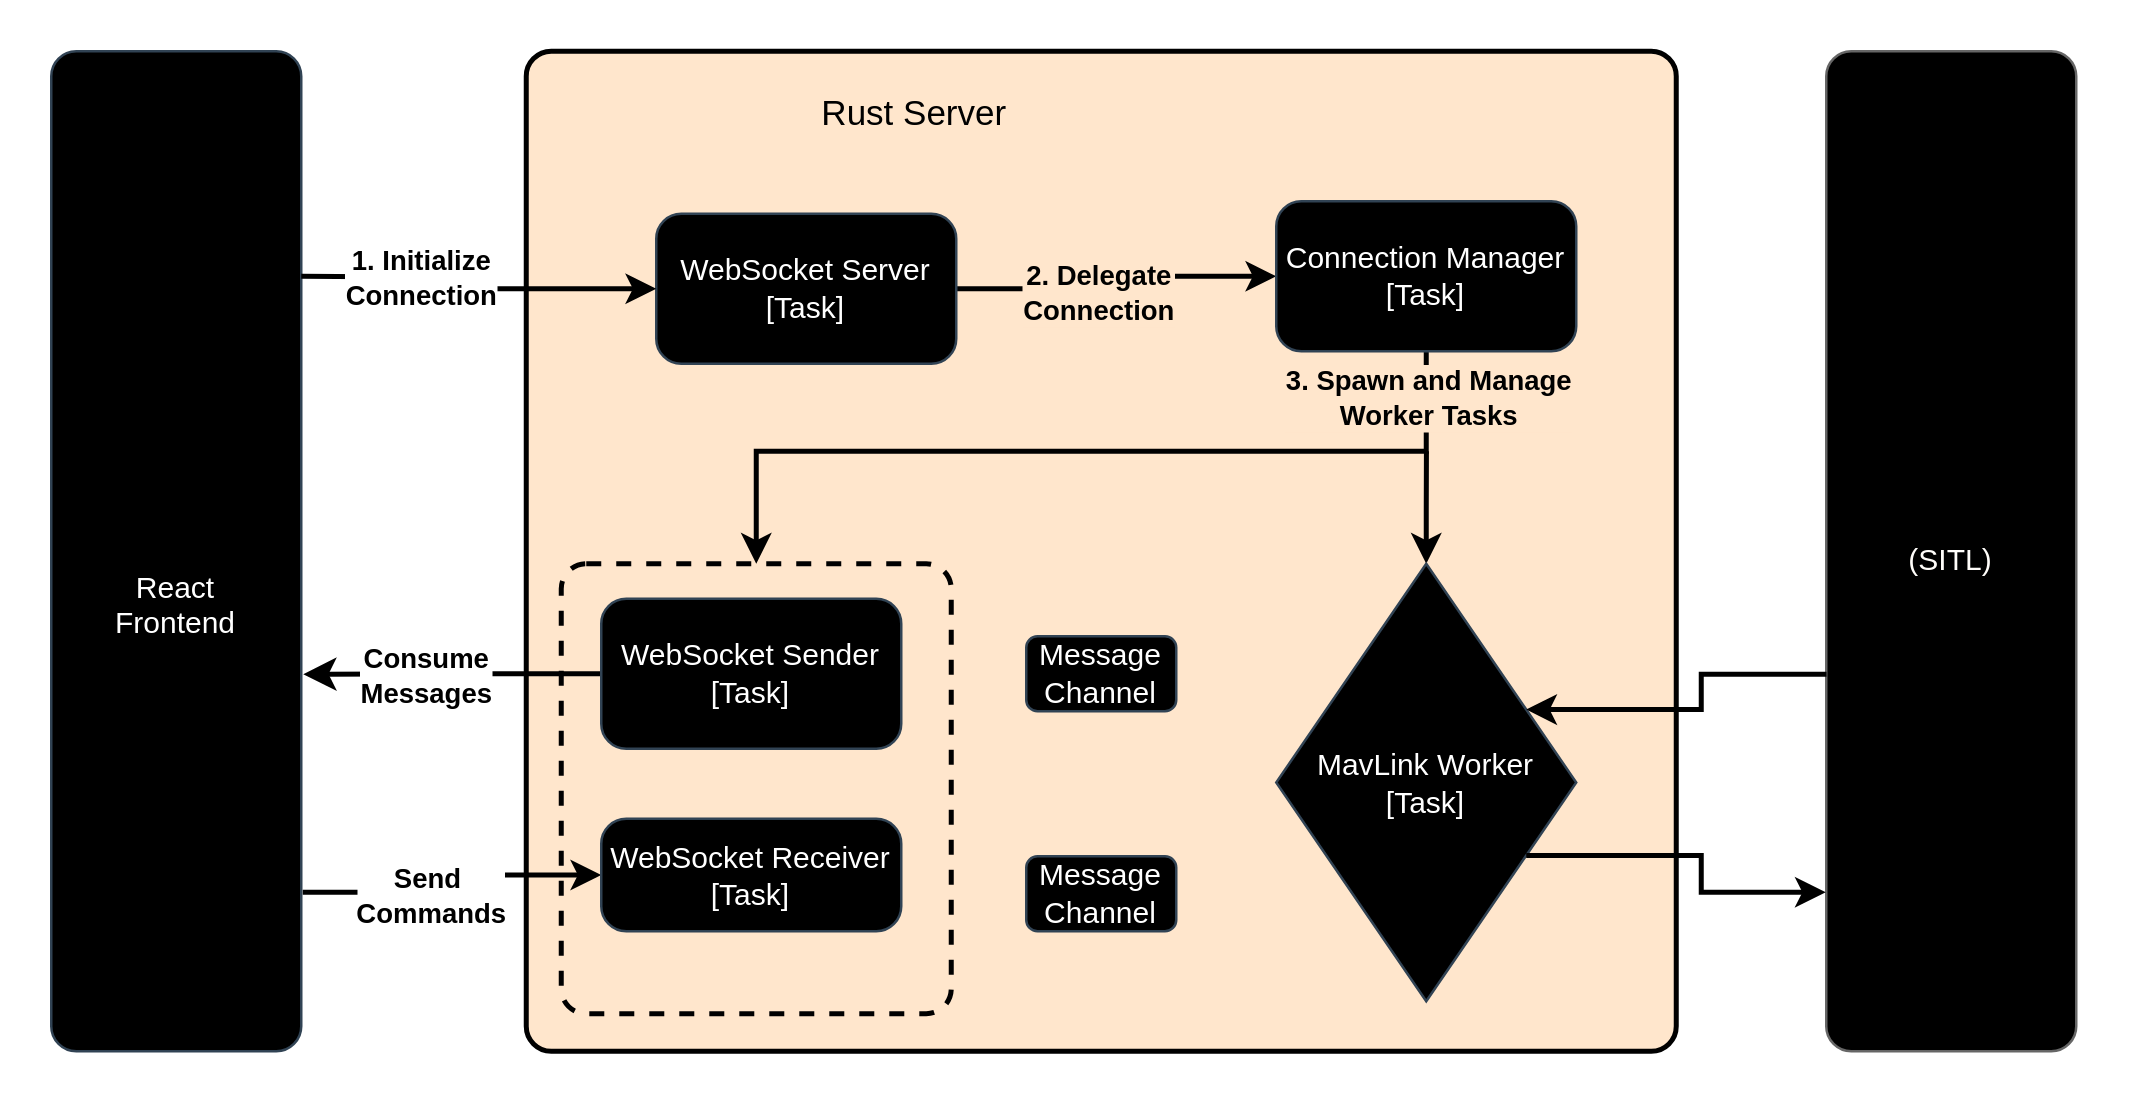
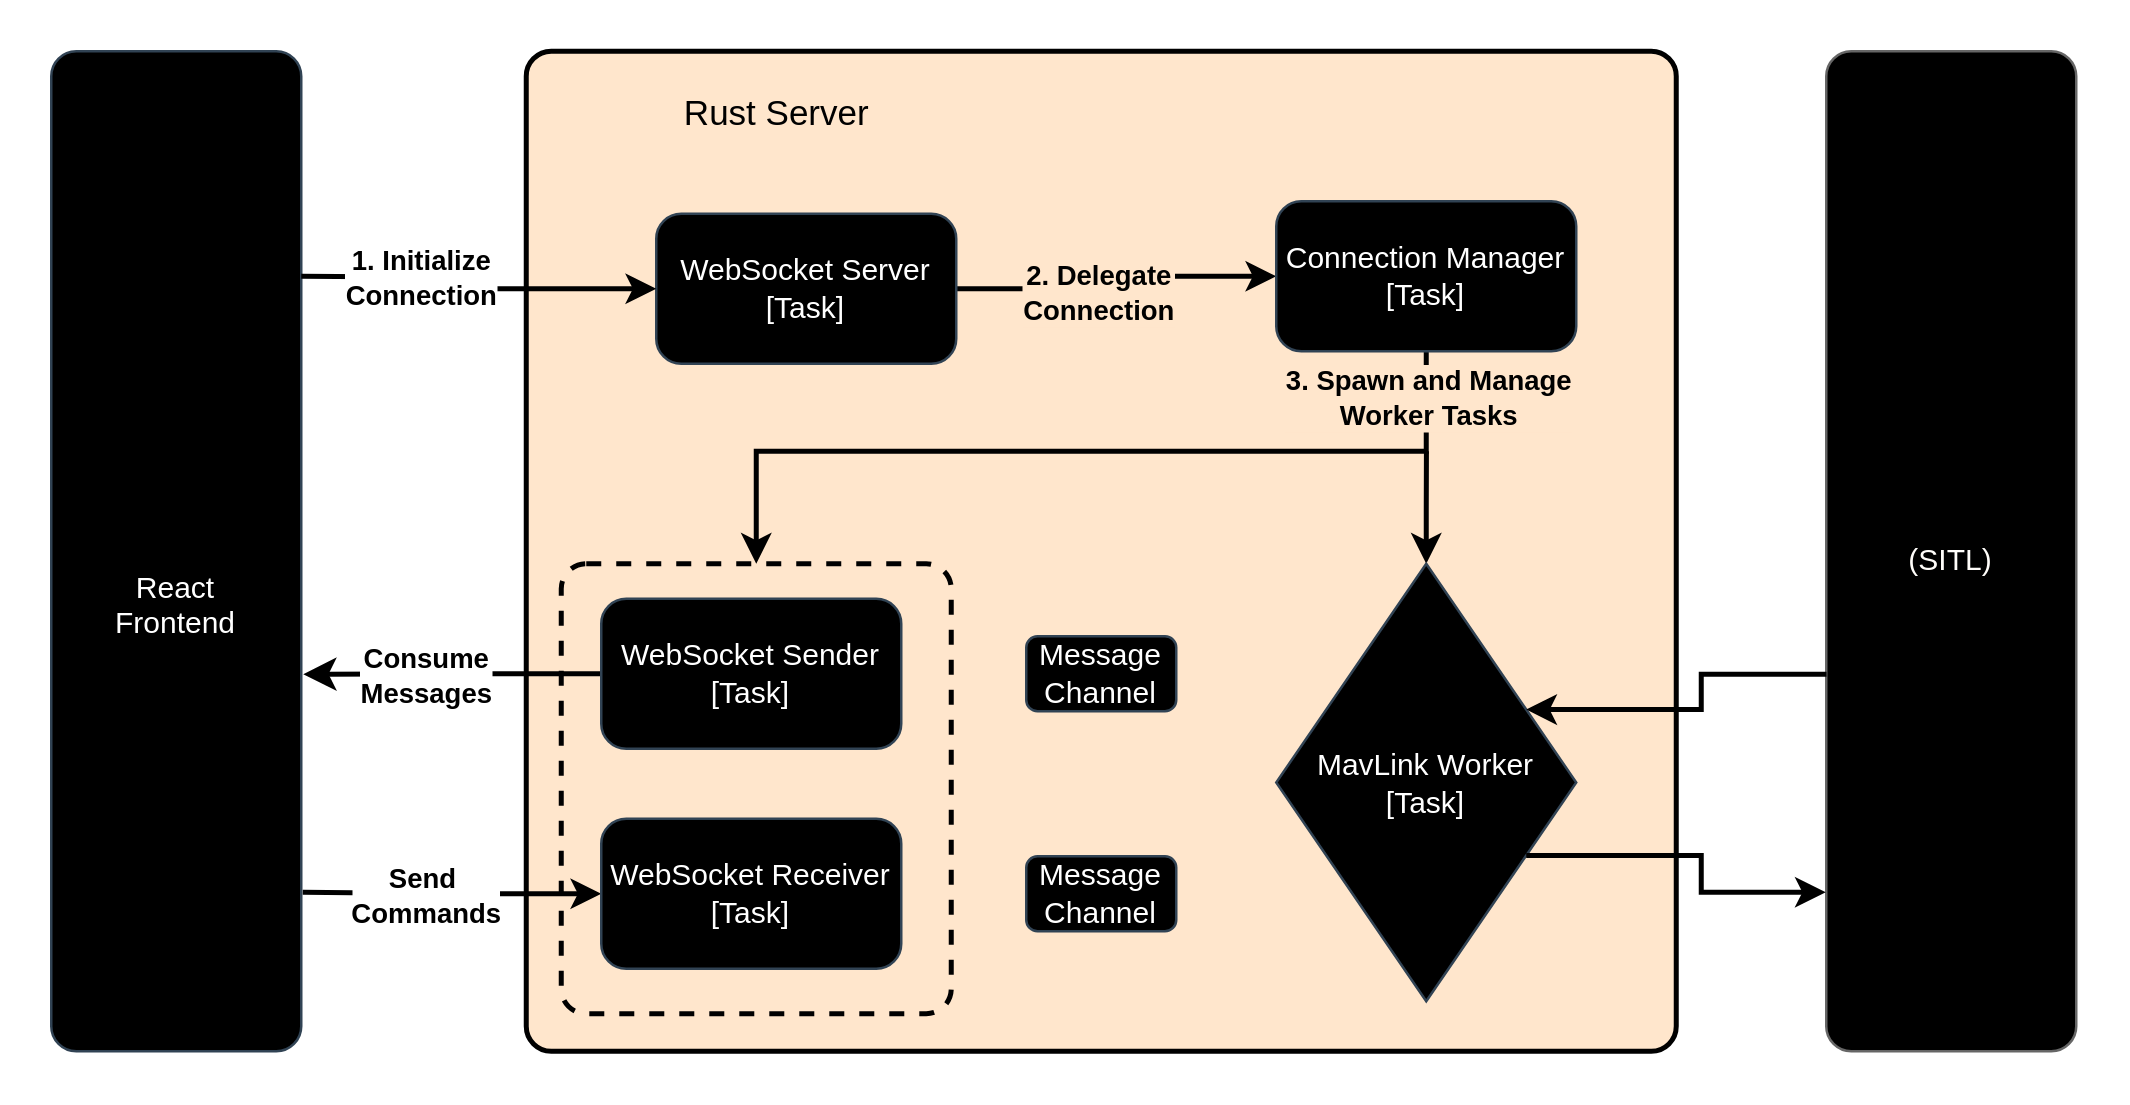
(914, 114) -> (776, 114)
(751, 875) -> (751, 894)
